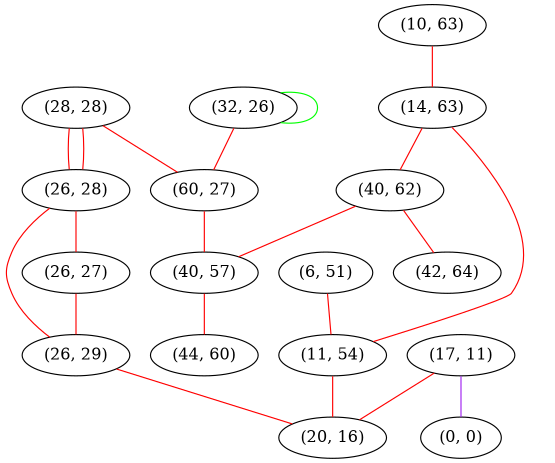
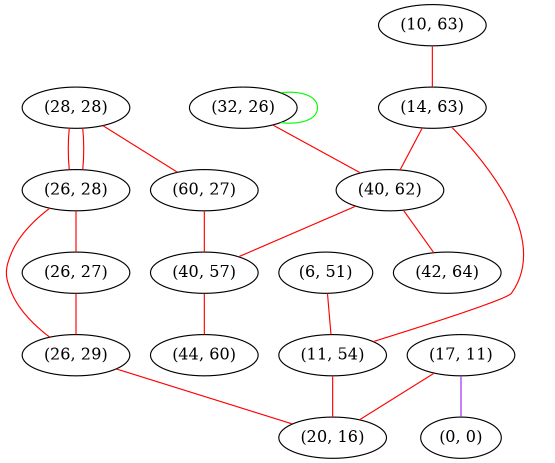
(224, 149) -> (317, 149)
